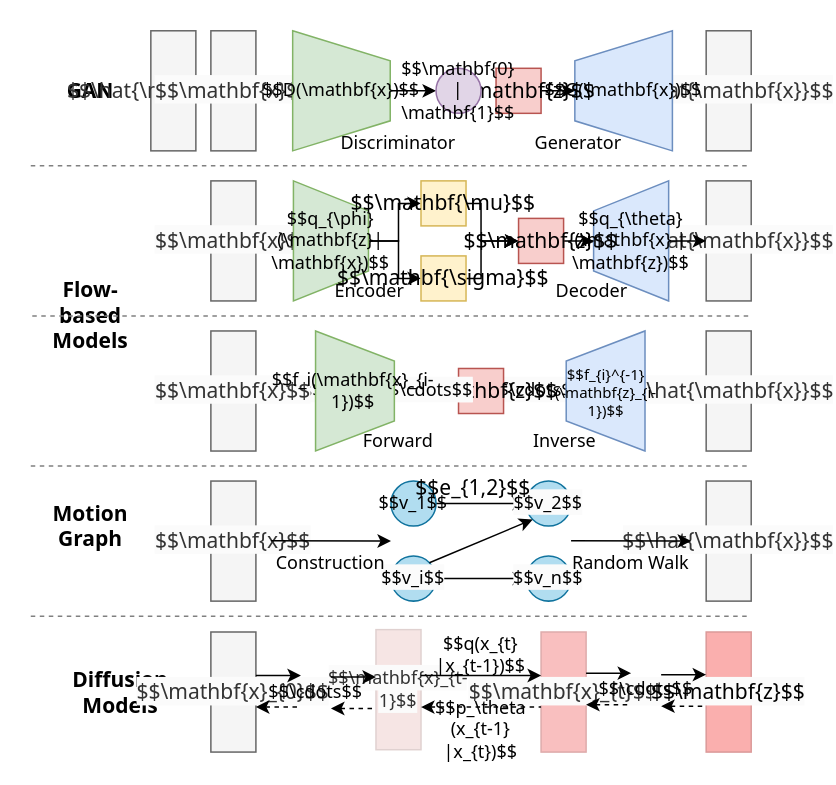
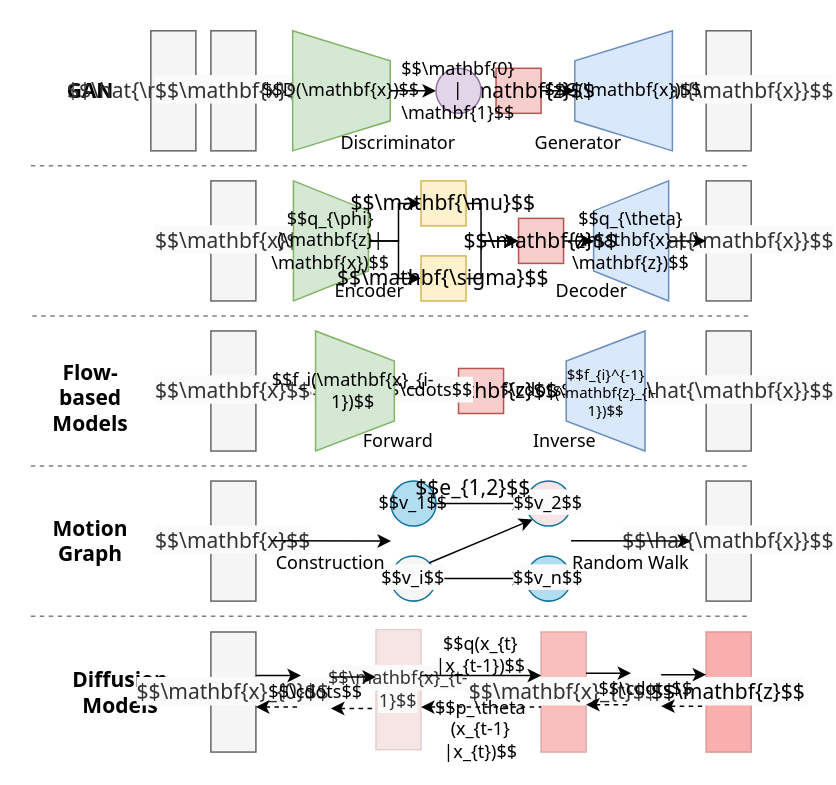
(91, 316) -> (91, 398)
(548, 503) -> (548, 503)
(91, 526) -> (91, 541)
(413, 578) -> (413, 578)
